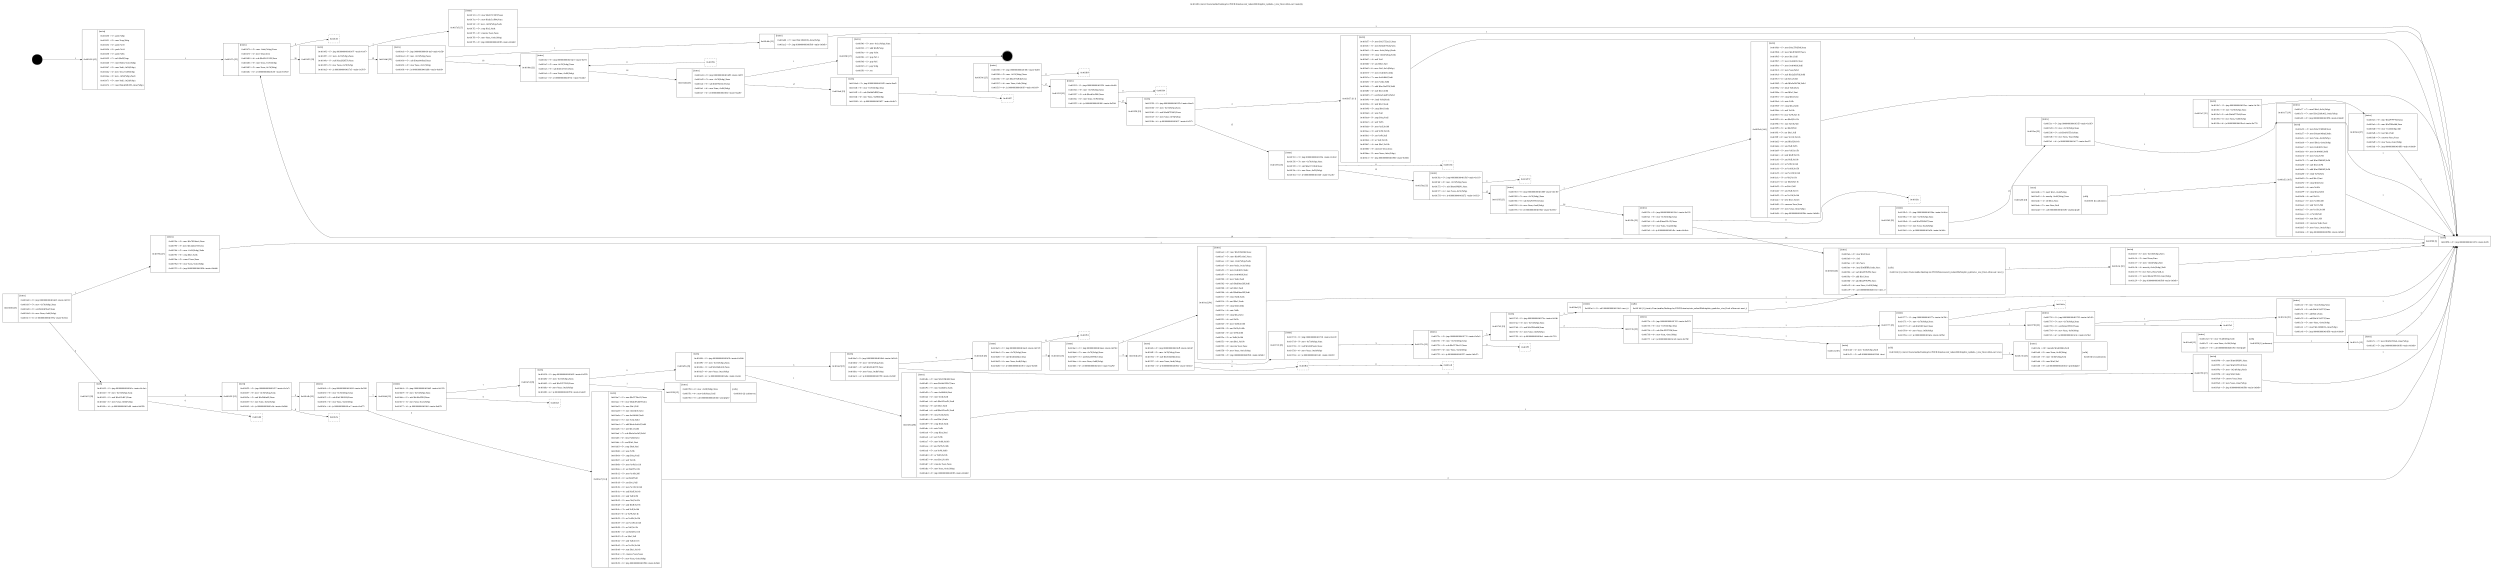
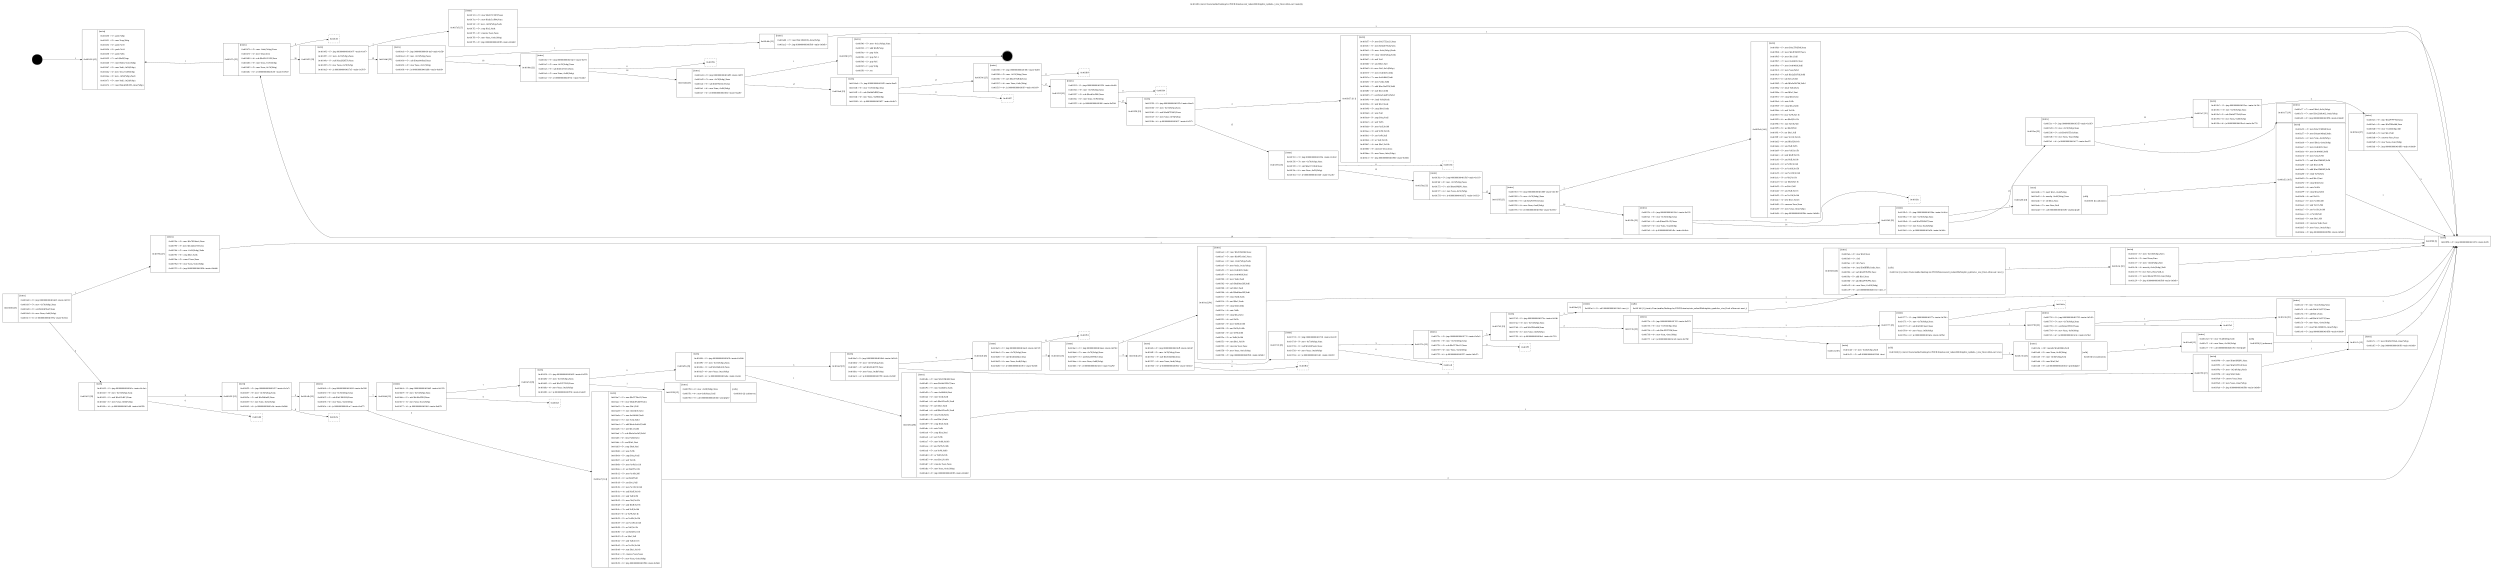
(2001, 39) -> none
(183, 60) -> (185, 63)
(647, 64) -> (646, 68)
none -> (935, 85)
(2187, 95) -> none
none -> (2143, 123)
(1525, 179) -> none
(2391, 180) -> none
none -> (1980, 211)
(1757, 240) -> (1785, 226)
none -> (2144, 349)
(1375, 366) -> (1389, 357)
(2398, 366) -> (2305, 358)
